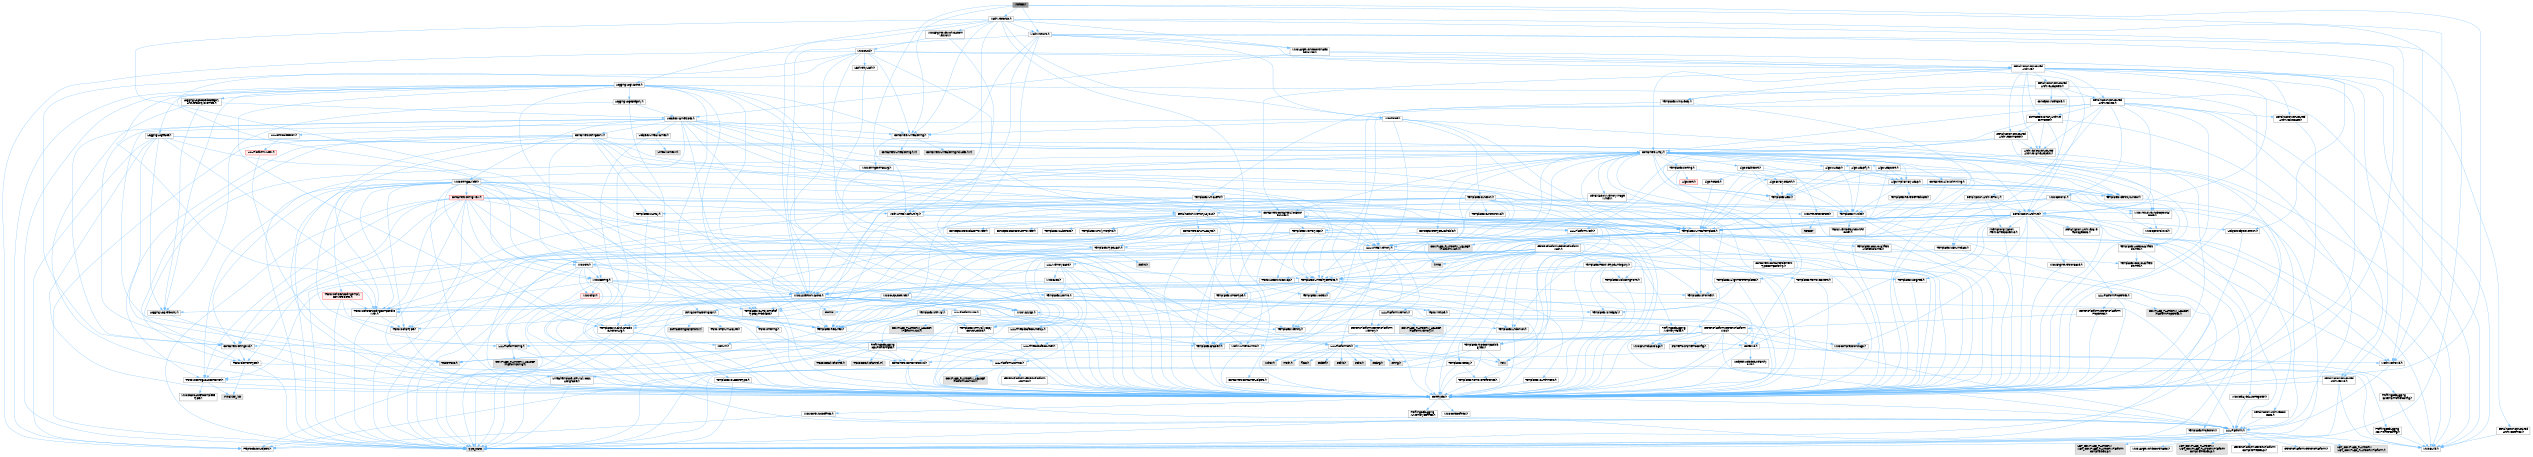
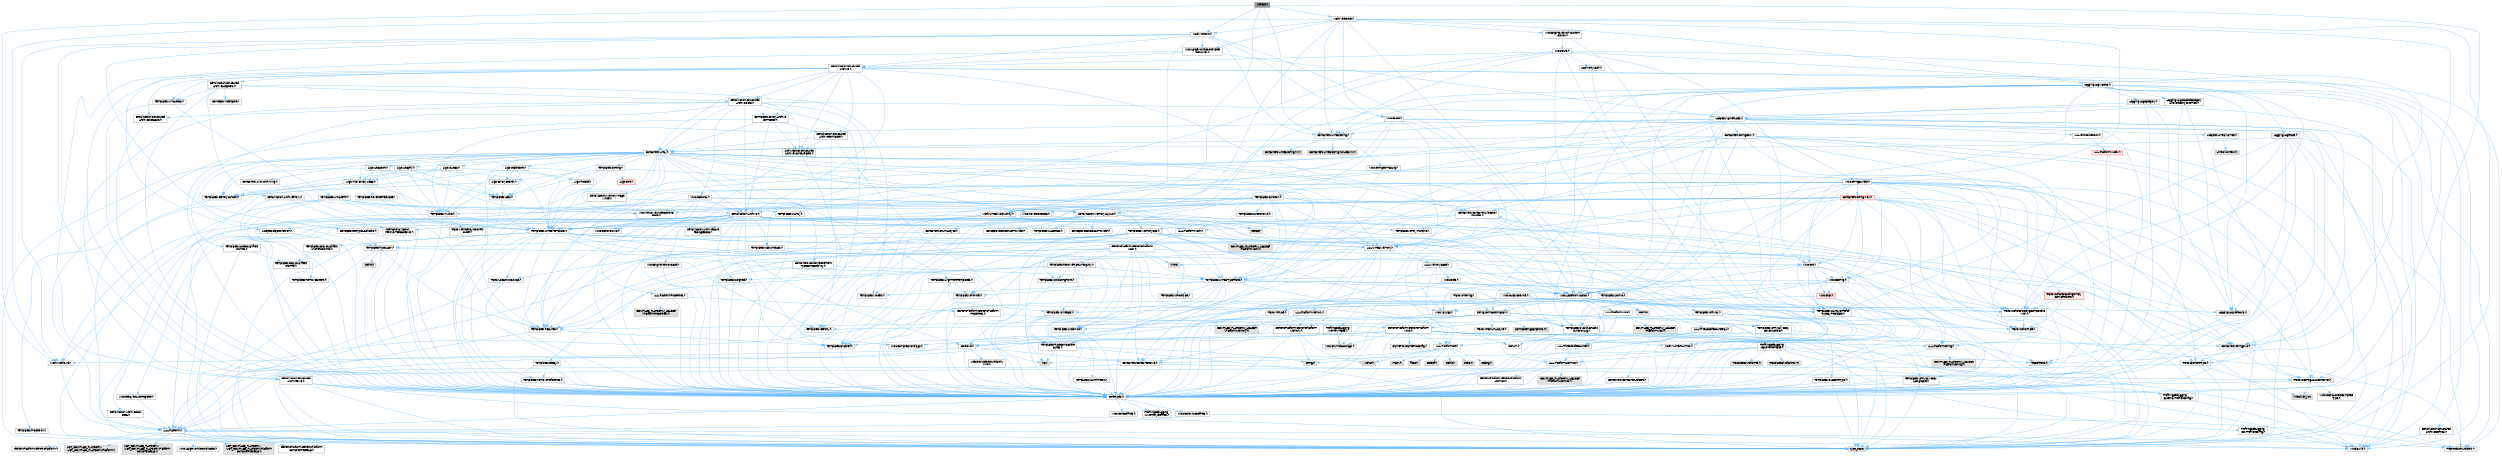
(743, 323) -> (1481, 306)
(572, 380) -> (1921, 380)
